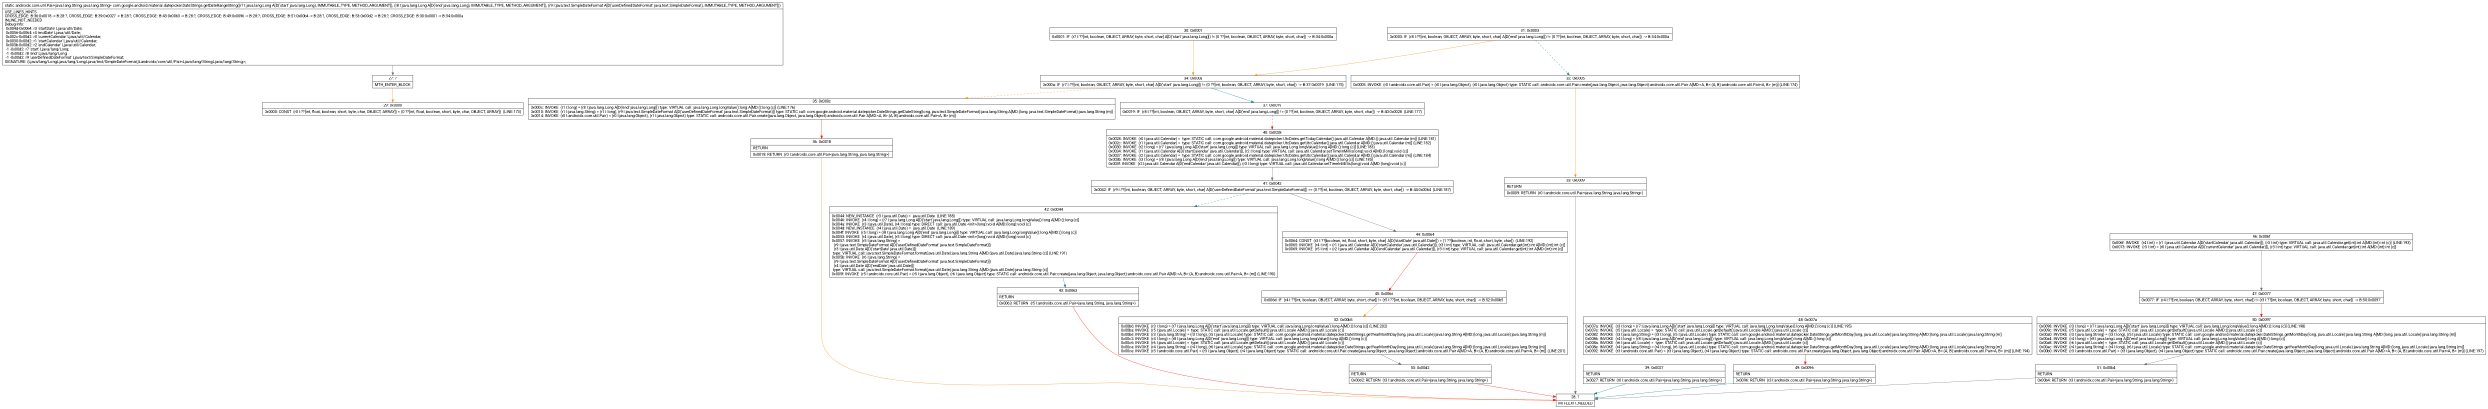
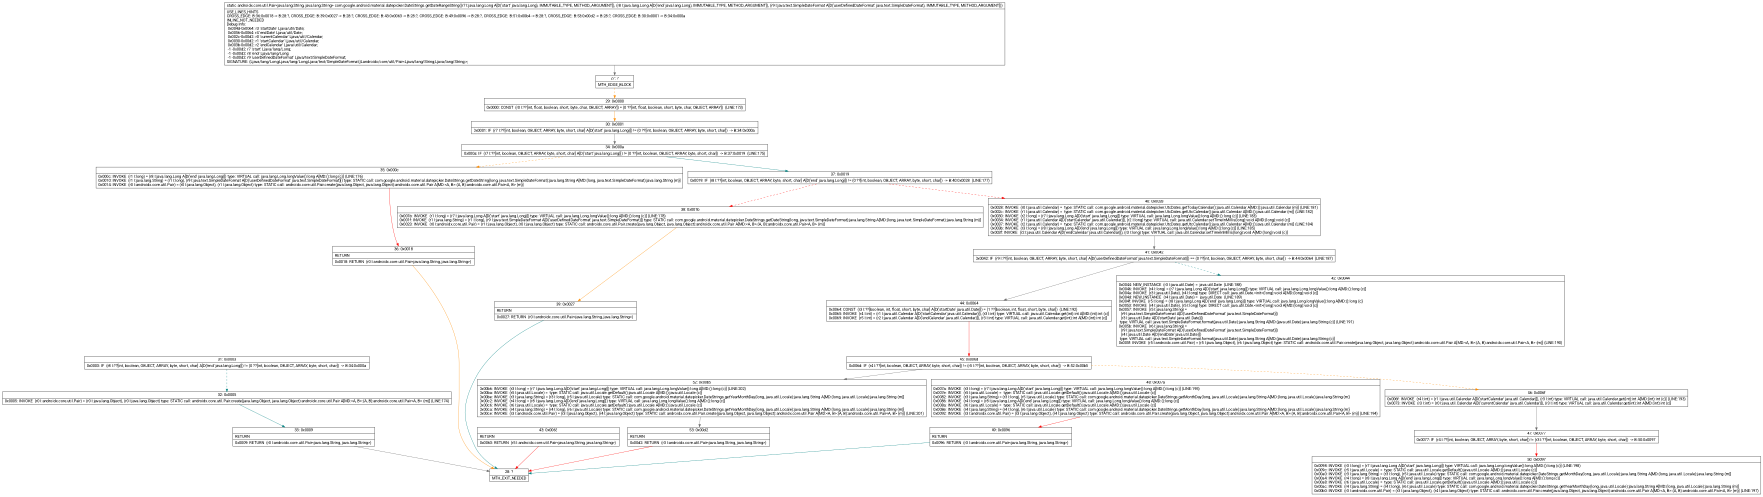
(1193, 56) -> (615, 138)
(1377, 60) -> none
(393, 85) -> (615, 85)
(393, 94) -> (615, 92)
none -> (615, 115)
(1575, 131) -> (261, 415)
none -> (690, 217)
(1064, 281) -> none
(1371, 309) -> (884, 374)
none -> (1284, 373)
(2106, 374) -> none
